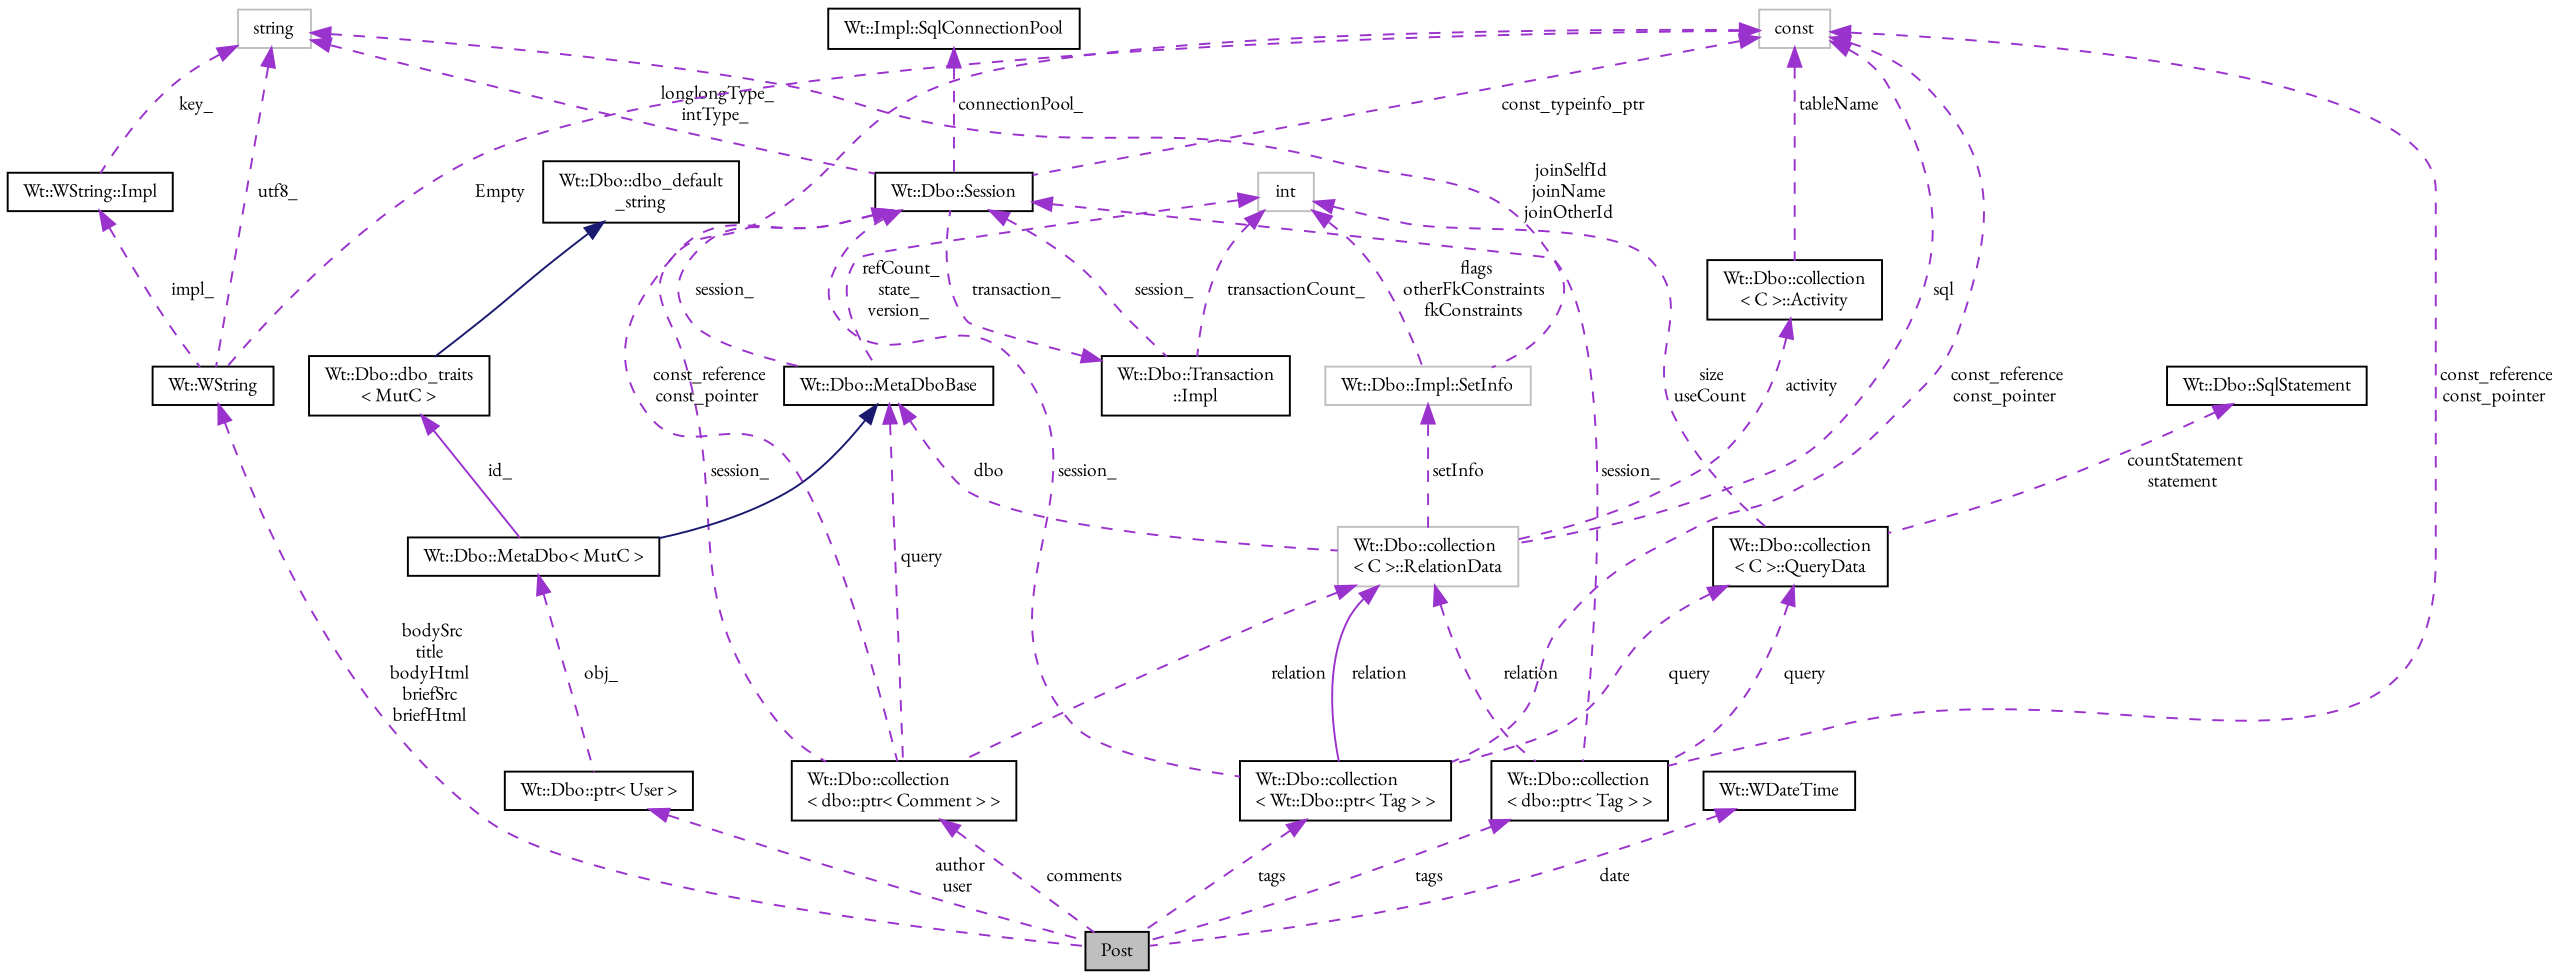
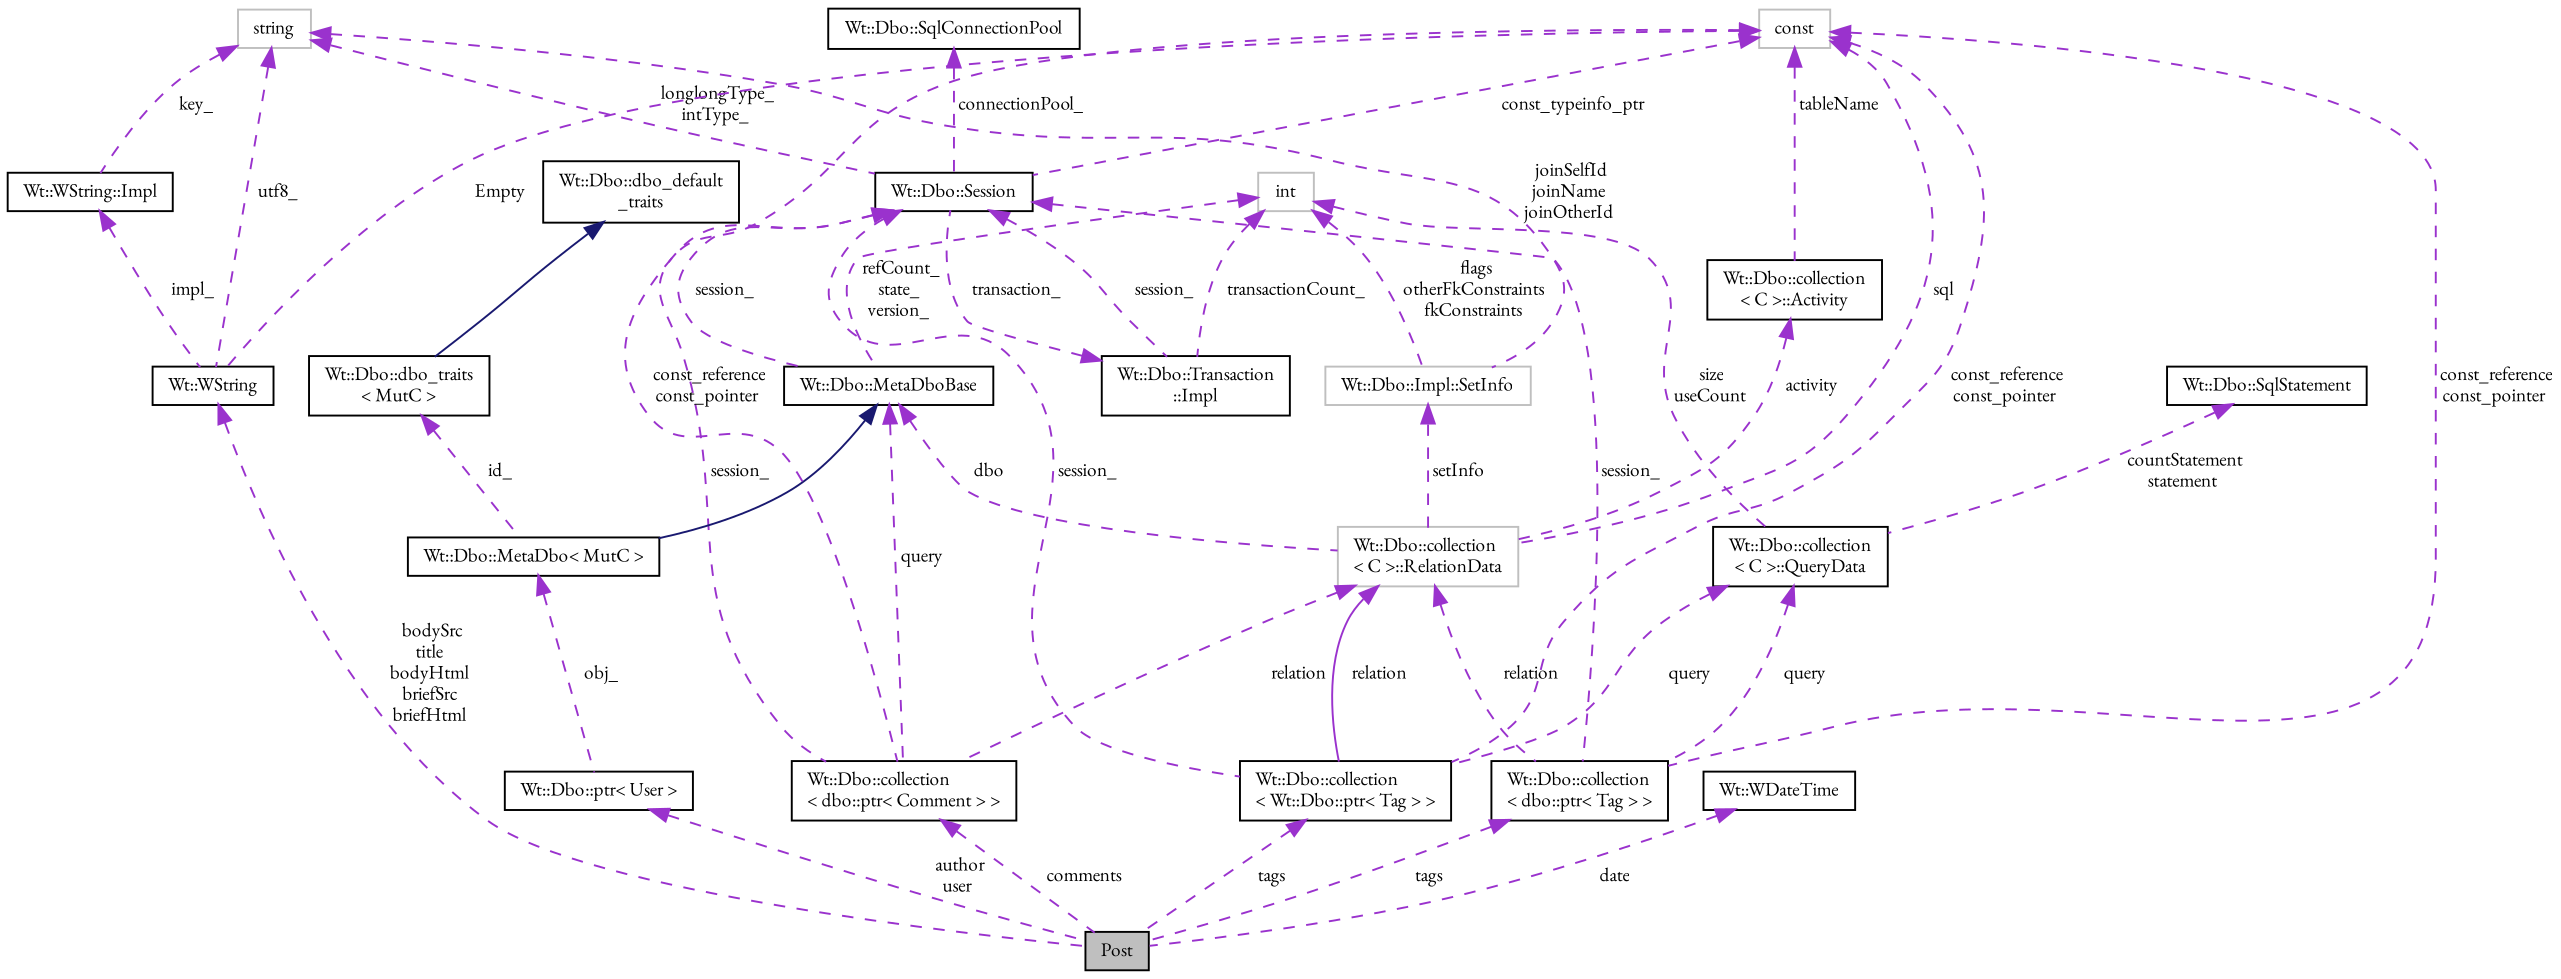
(954, 29) -> (954, 29)
(641, 192) -> (641, 192)
(477, 484) -> (477, 484)
